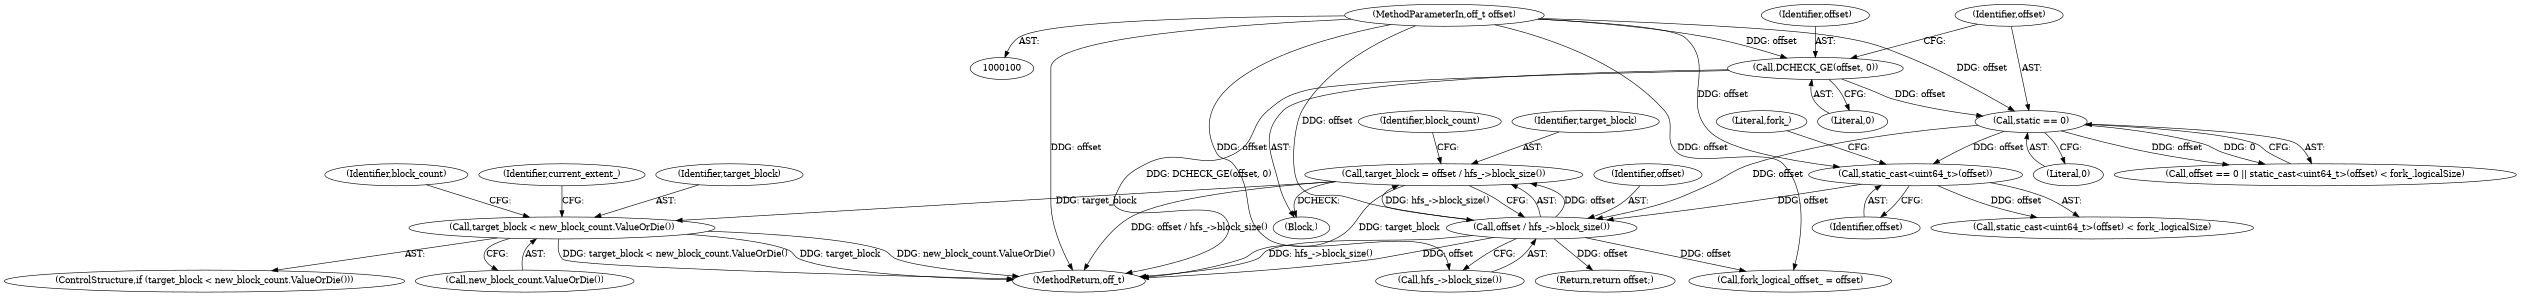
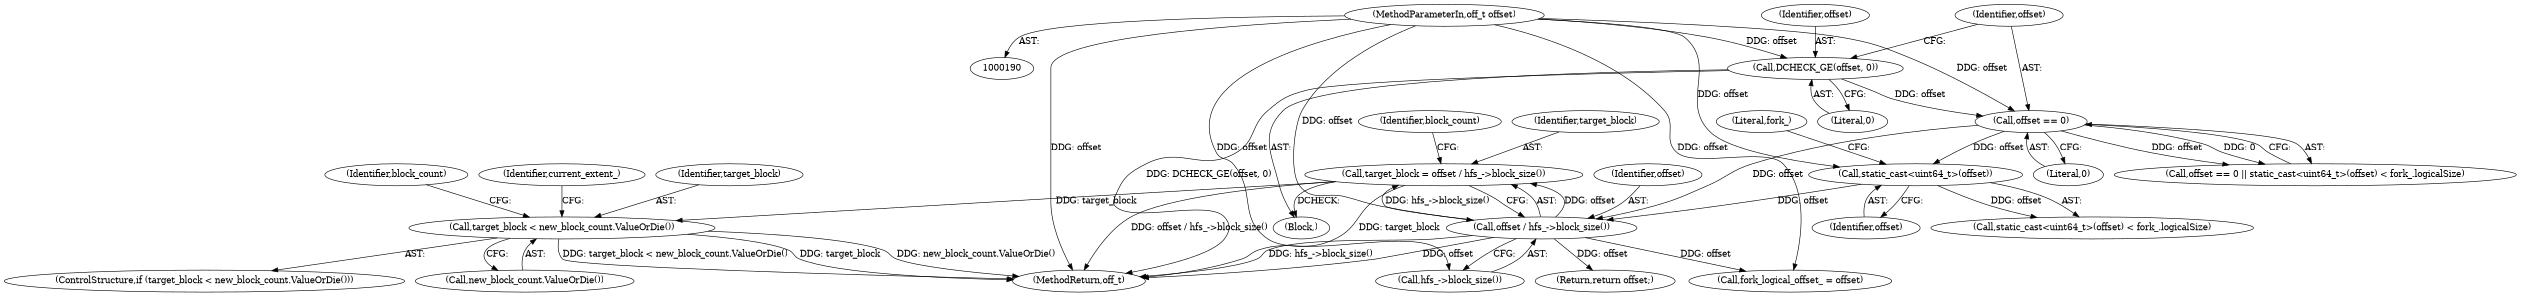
(1002, 68) -> (1002, 68)
(2031, 122) -> (2031, 122)
